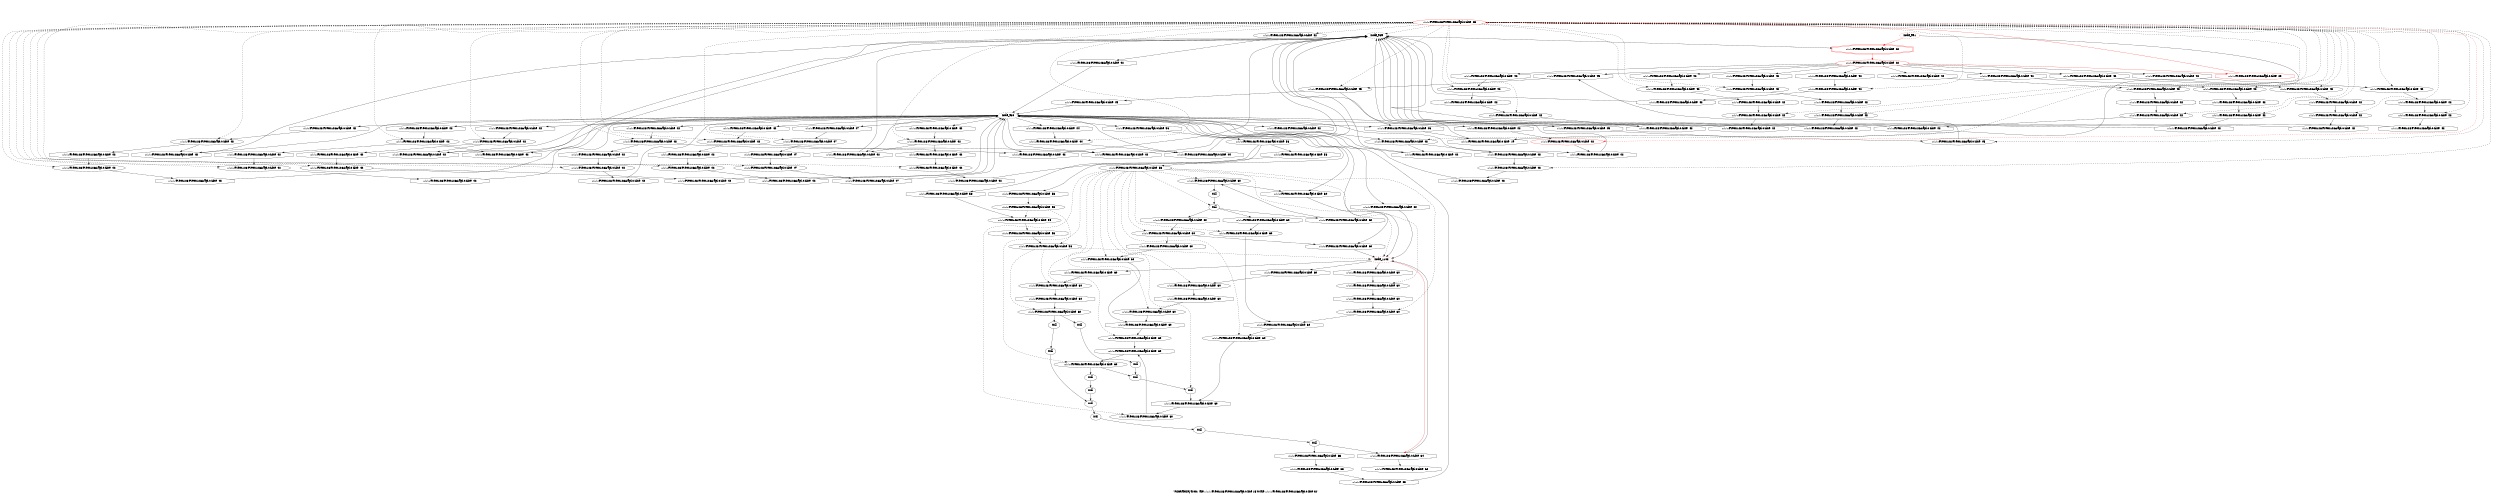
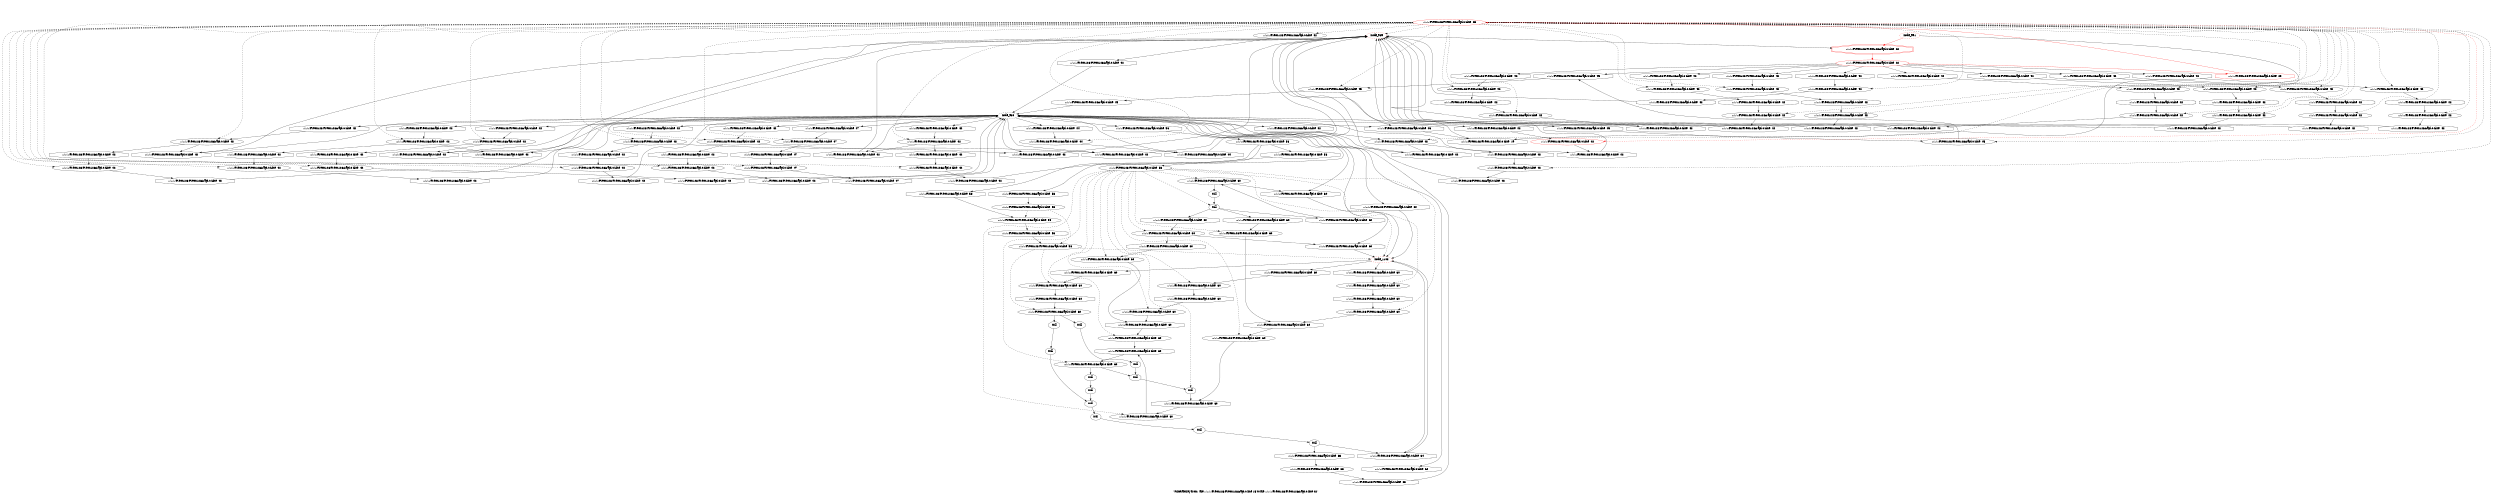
(1377, 36) -> (1377, 36)
(1425, 351) -> (1425, 351)
(1399, 462) -> (1371, 156)
